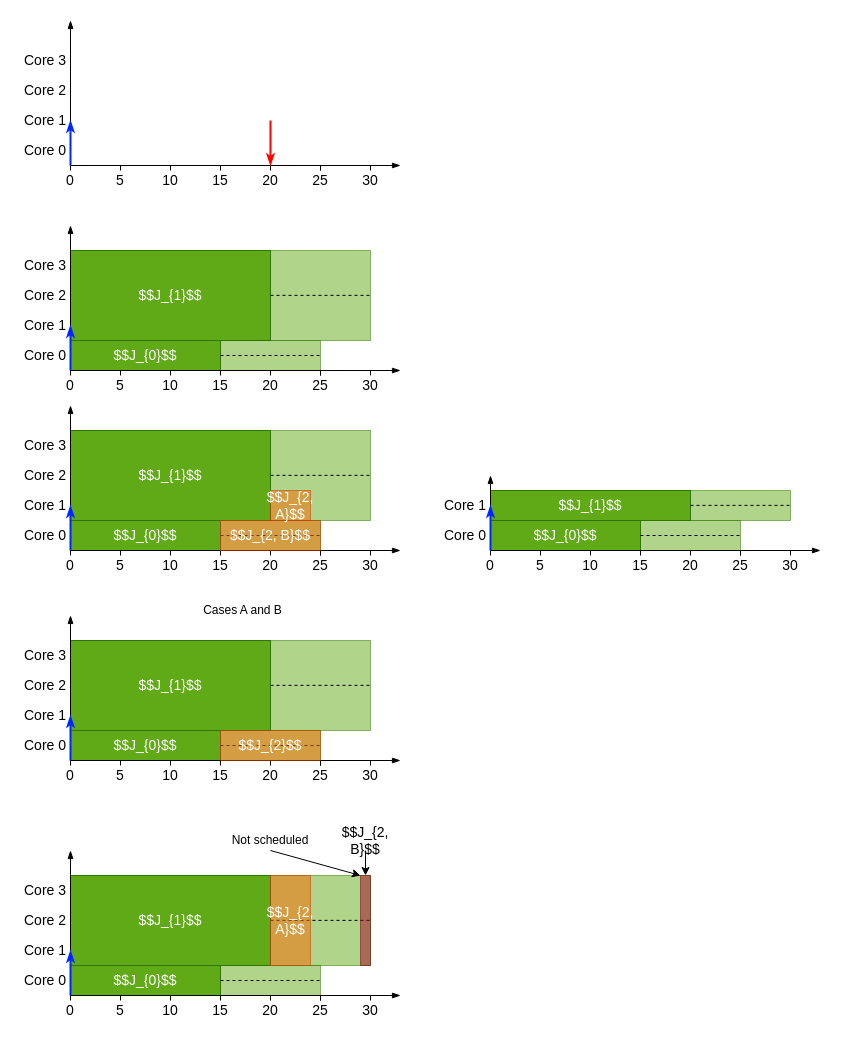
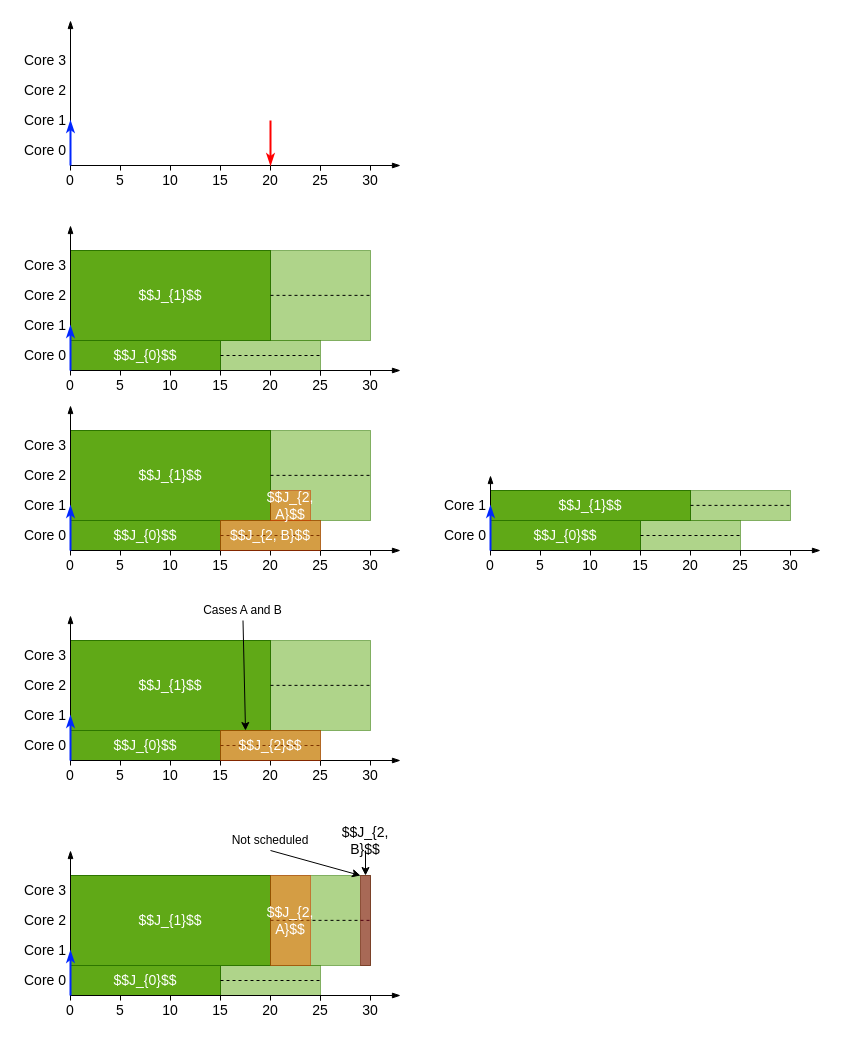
none -> (243, 638)
